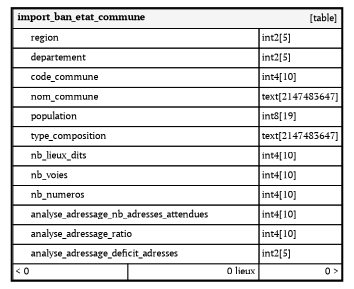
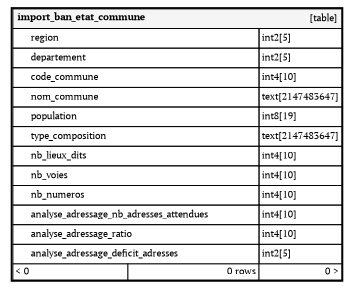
(242, 272) -> (242, 272)
